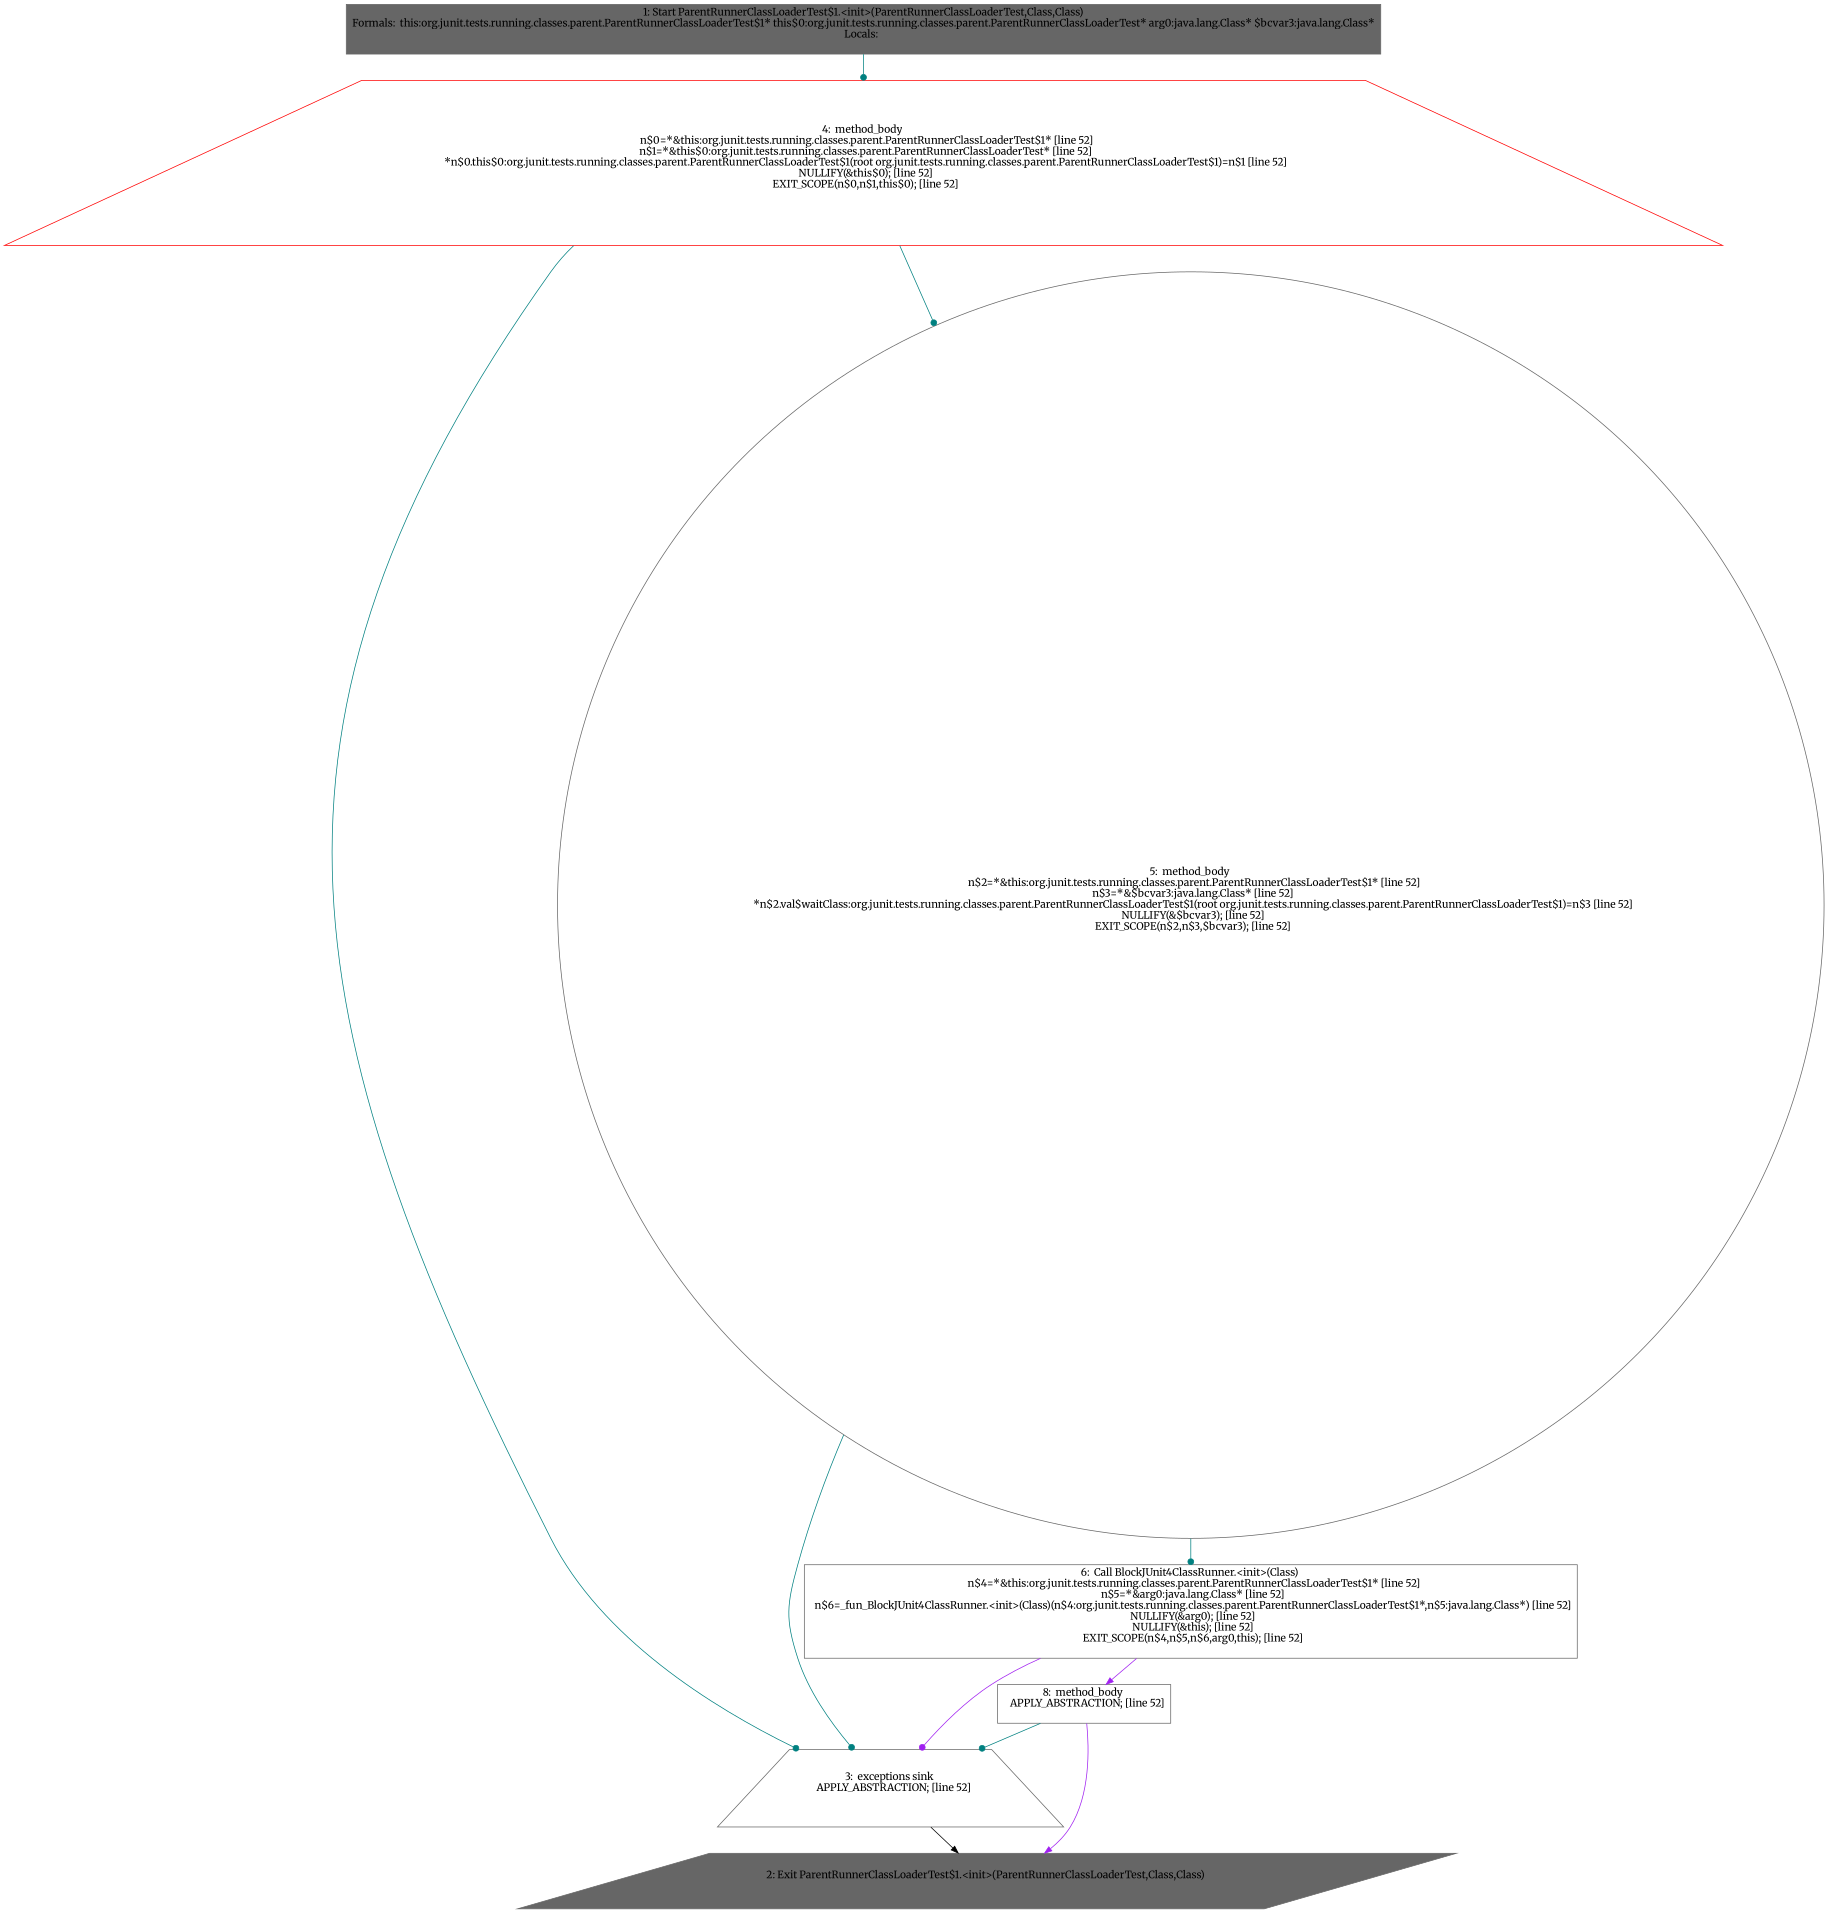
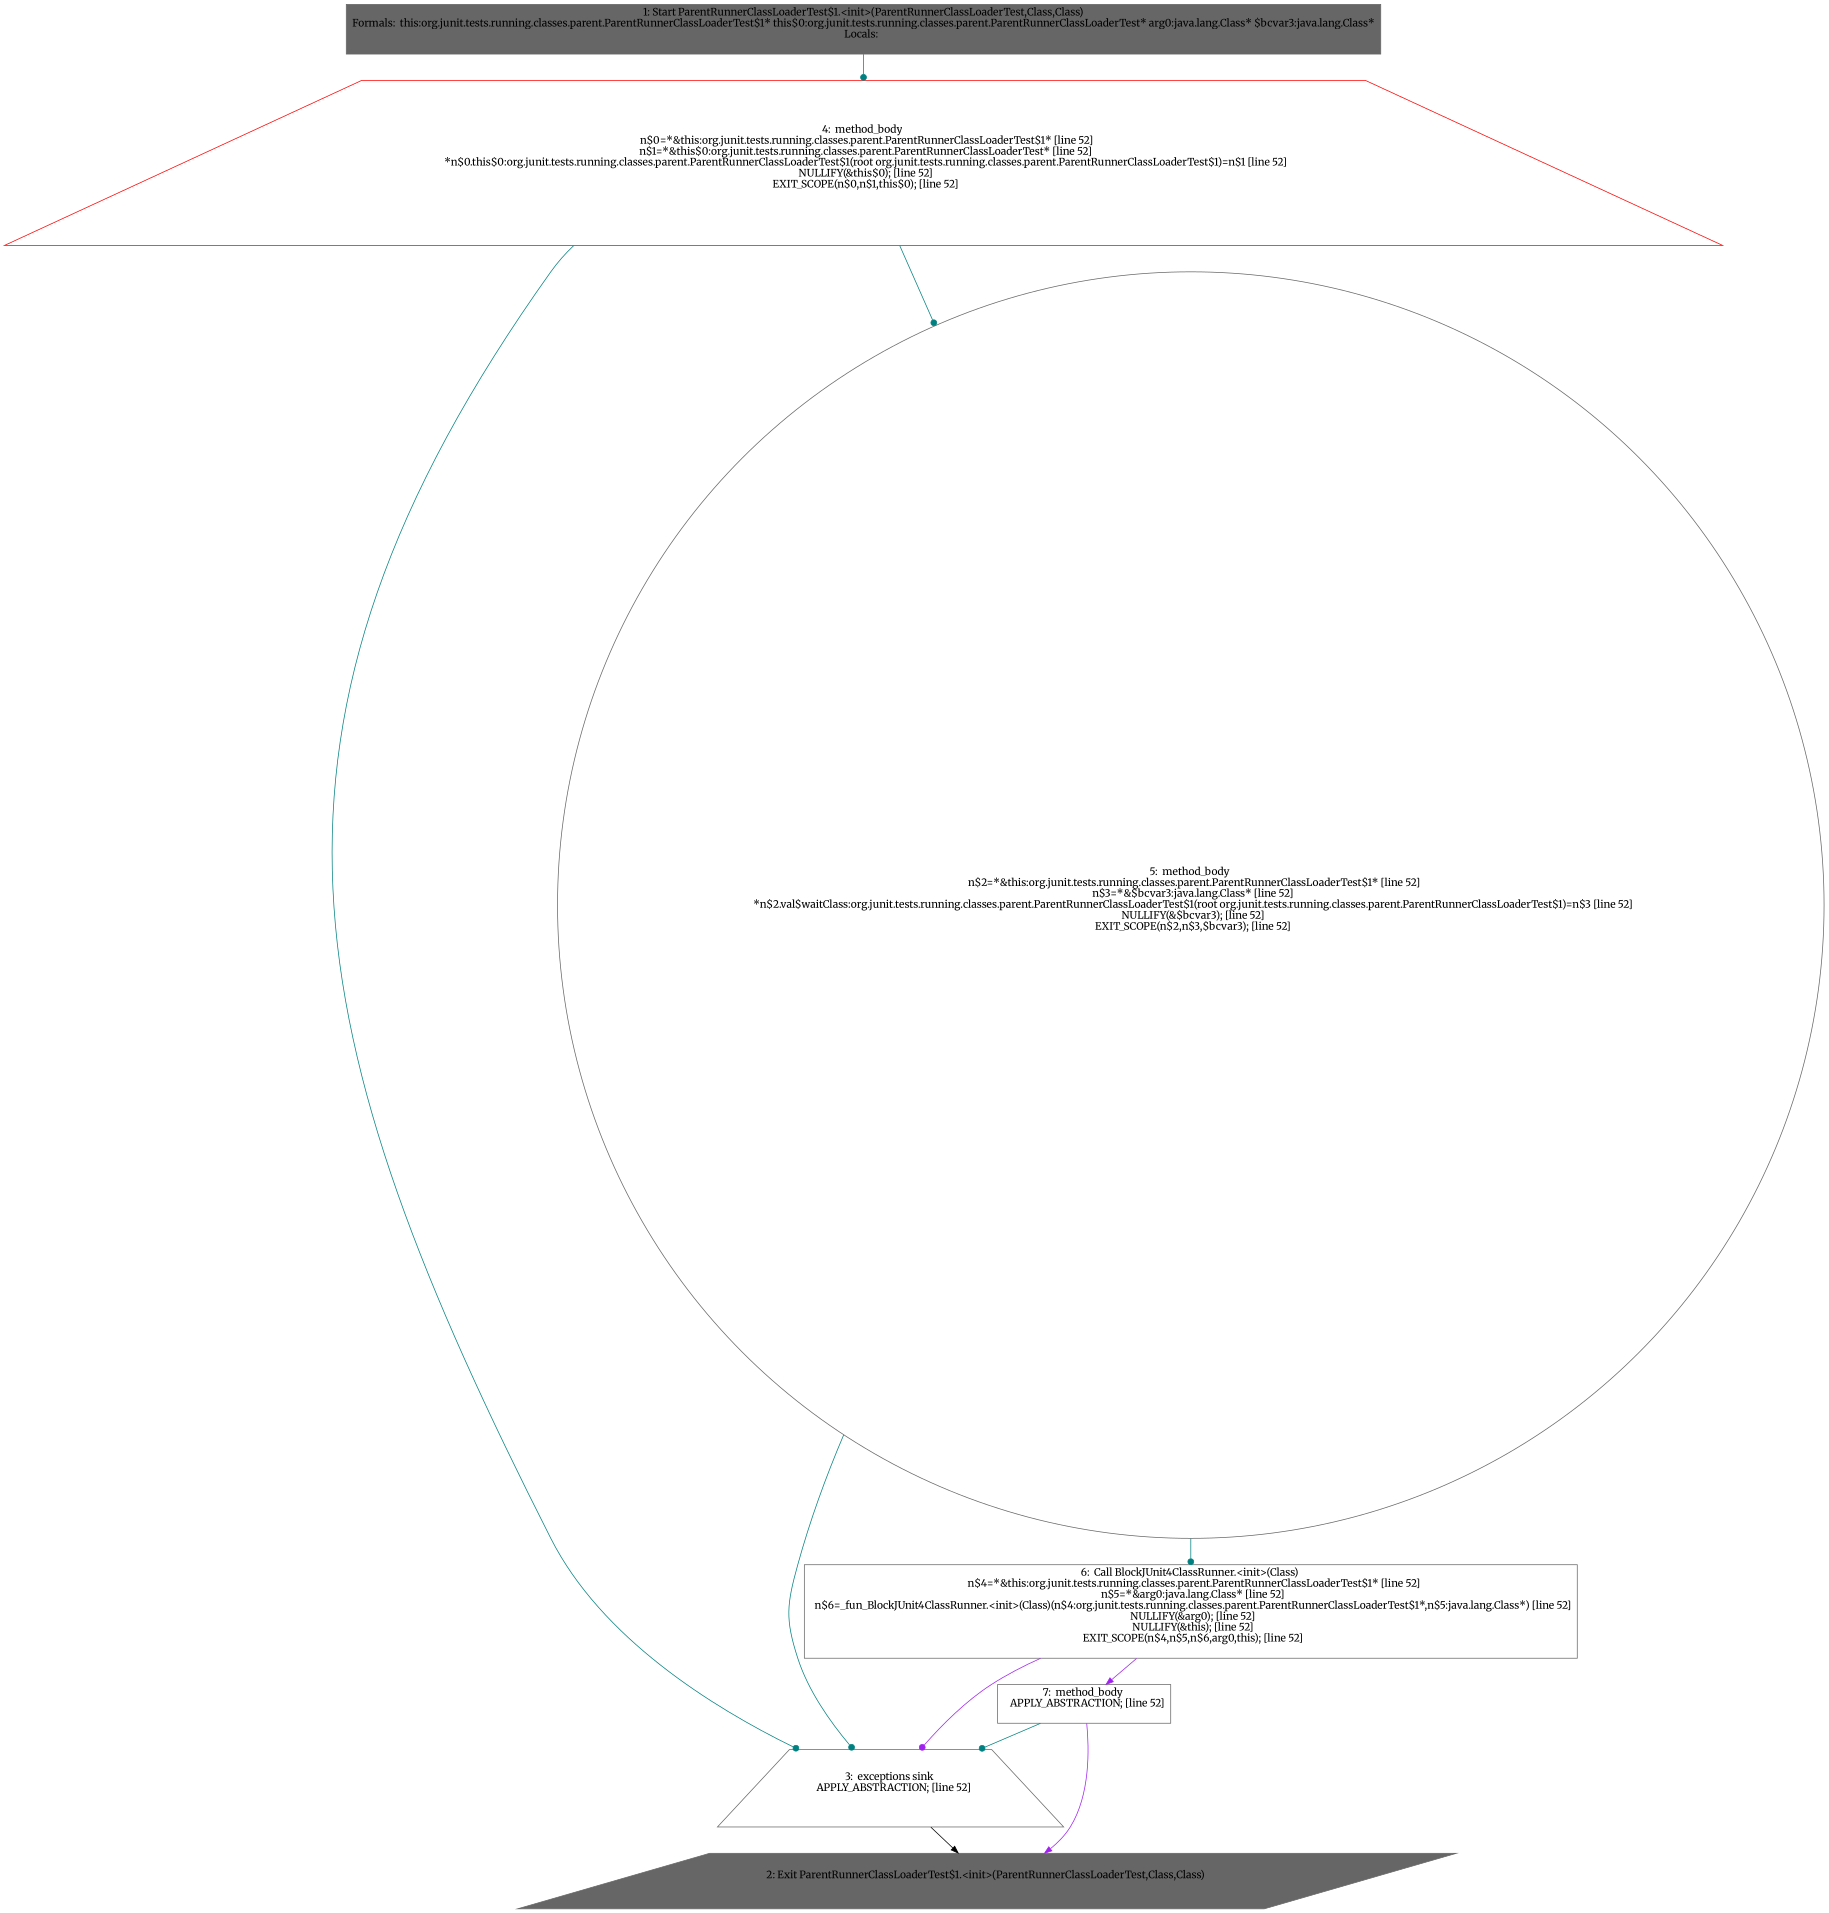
(1084, 1704) -> (1084, 1704)
